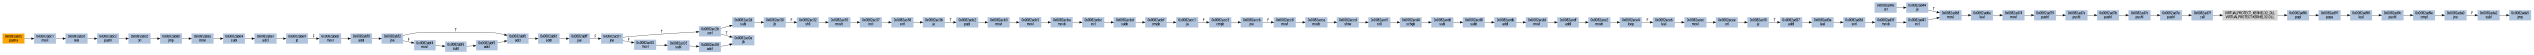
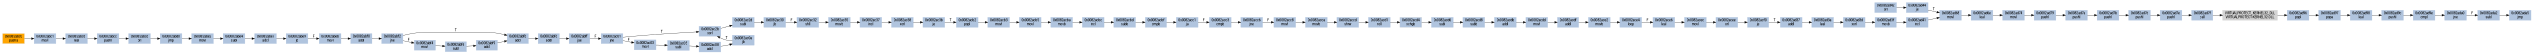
(725, 35) -> (726, 40)
